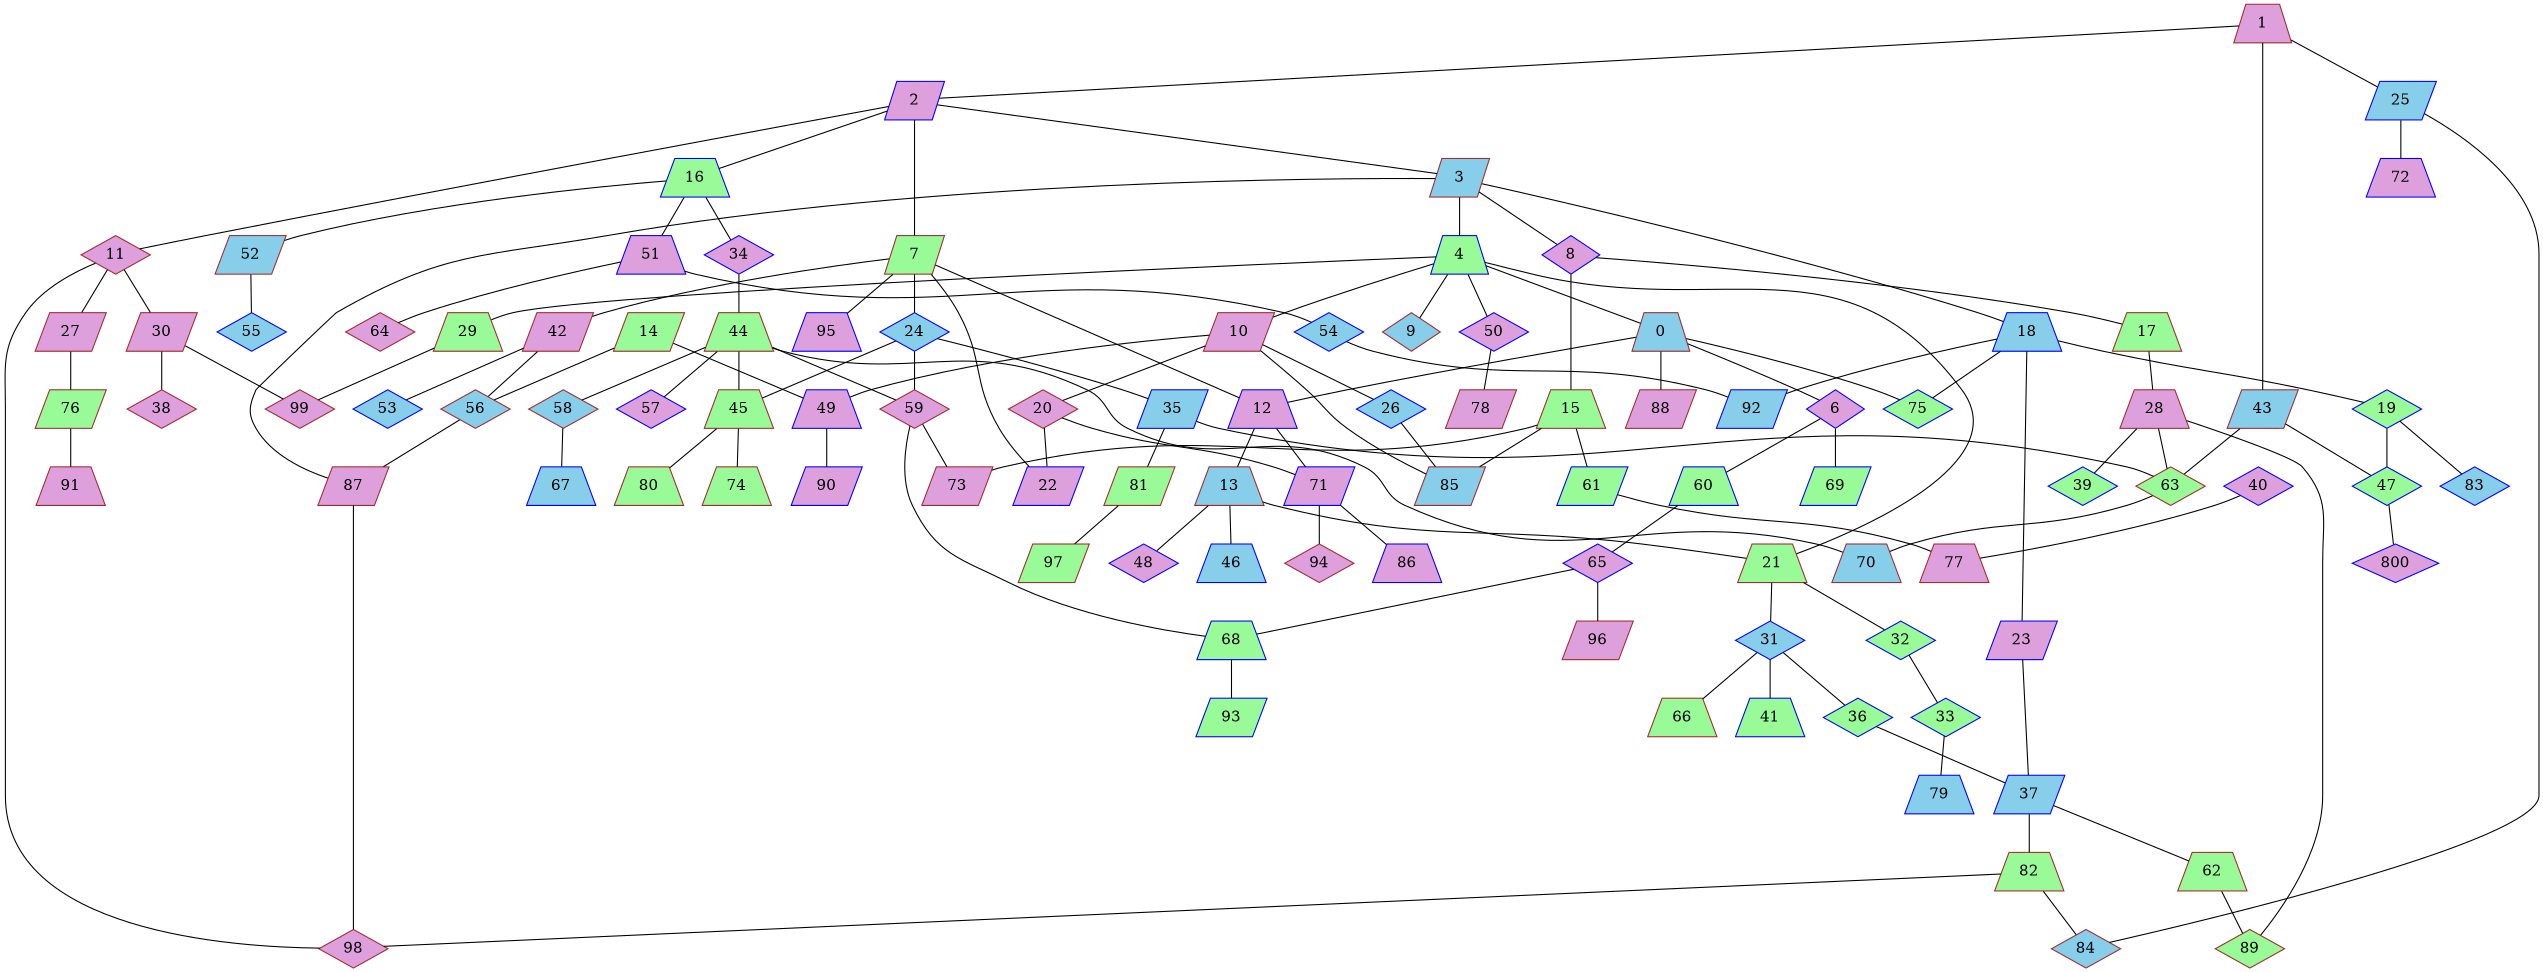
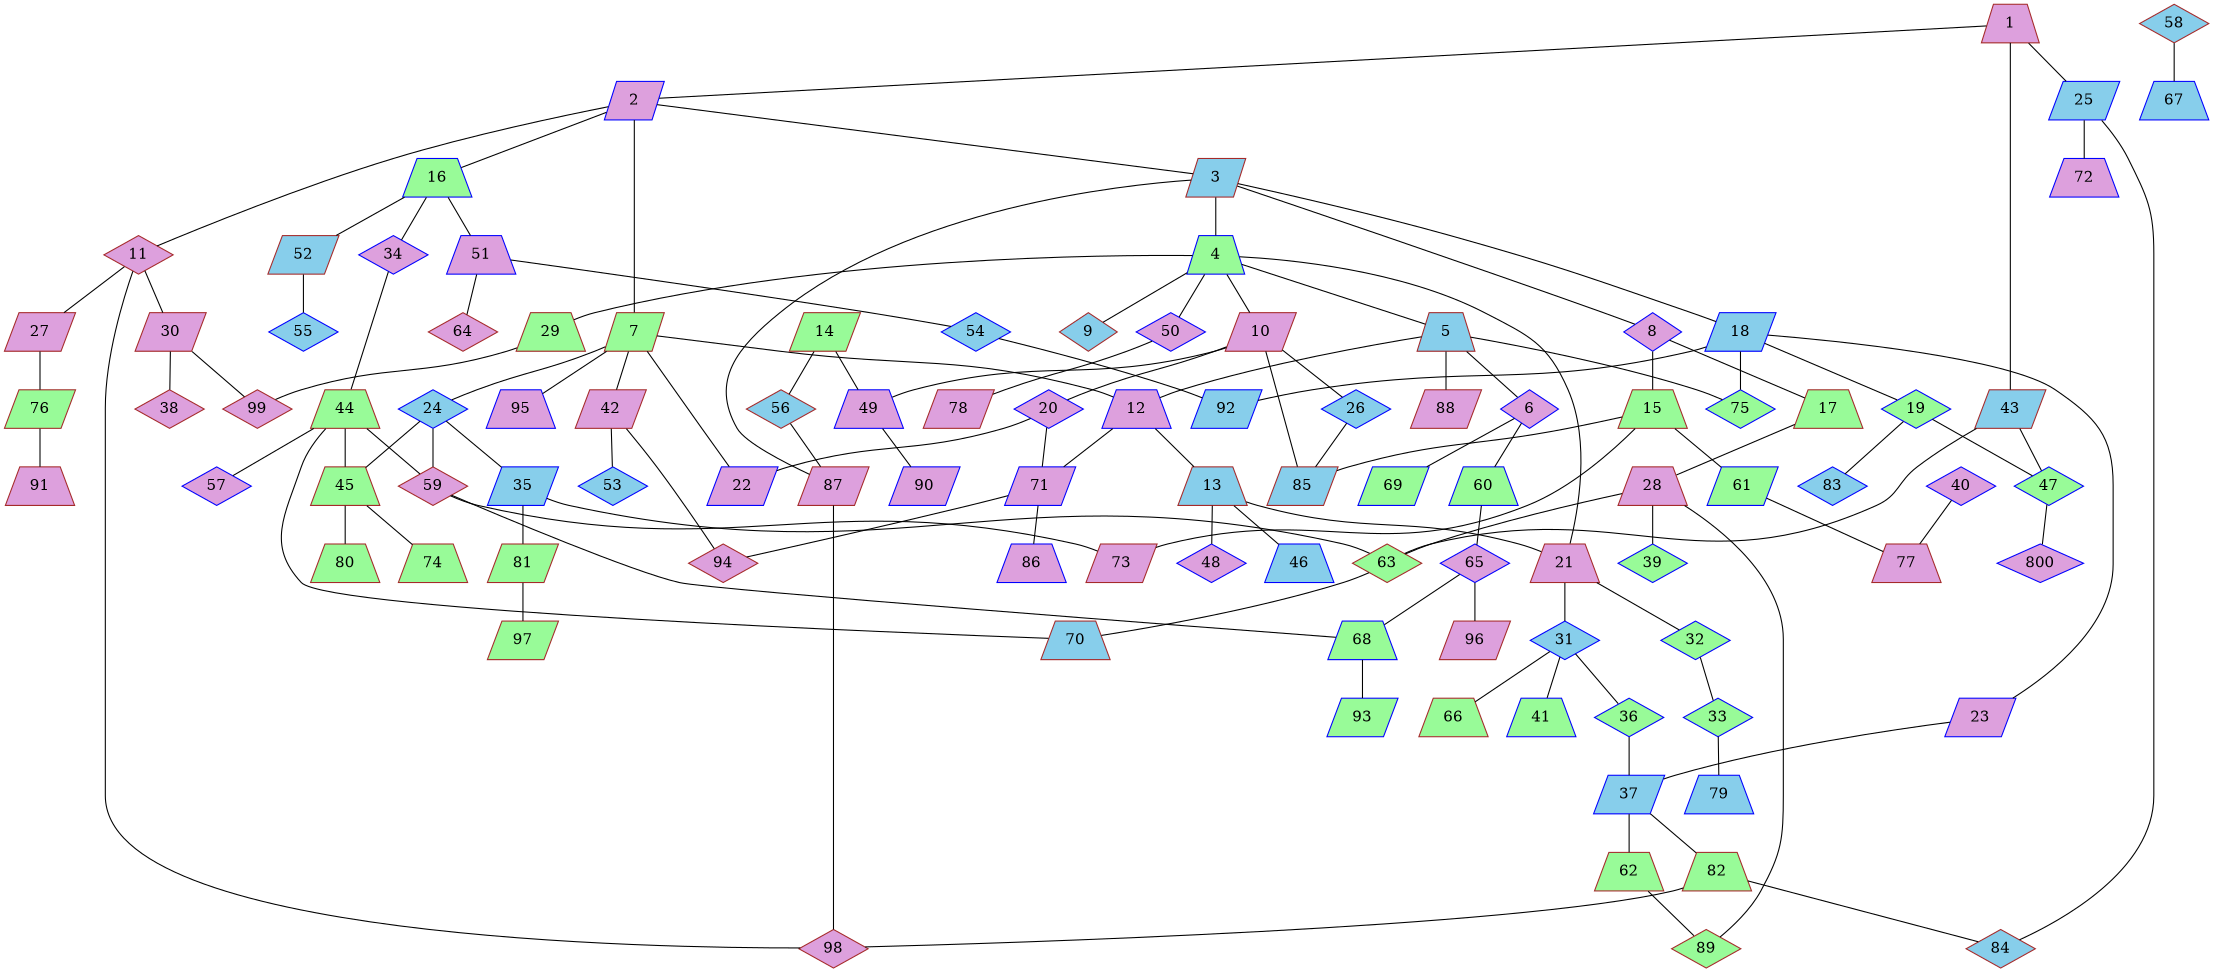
(1661, 332) -> (1446, 332)
(2027, 332) -> (1741, 332)
(513, 374) -> (672, 488)
(644, 374) -> none
(1043, 409) -> (1049, 409)
(1772, 563) -> (1565, 563)
